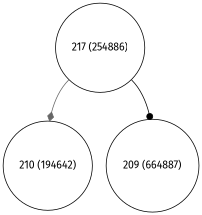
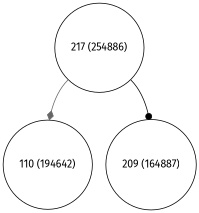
(48, 166) -> (48, 165)
(153, 166) -> (151, 165)
